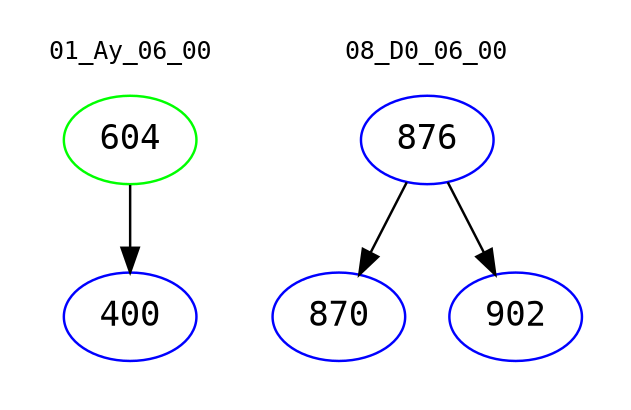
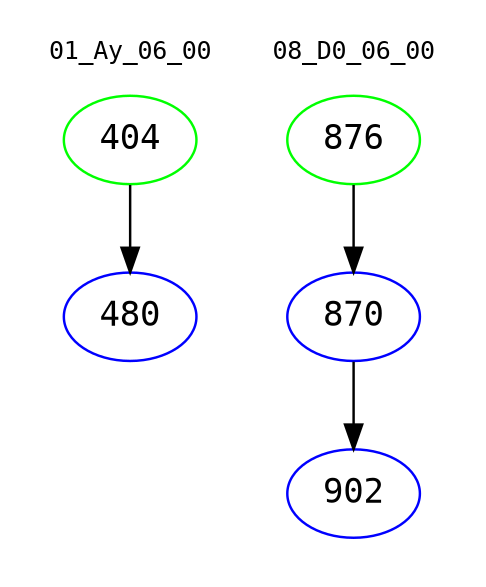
(130, 140) -> (130, 140)
(427, 140) -> (354, 140)
(466, 217) -> (354, 393)
(130, 317) -> (130, 317)
